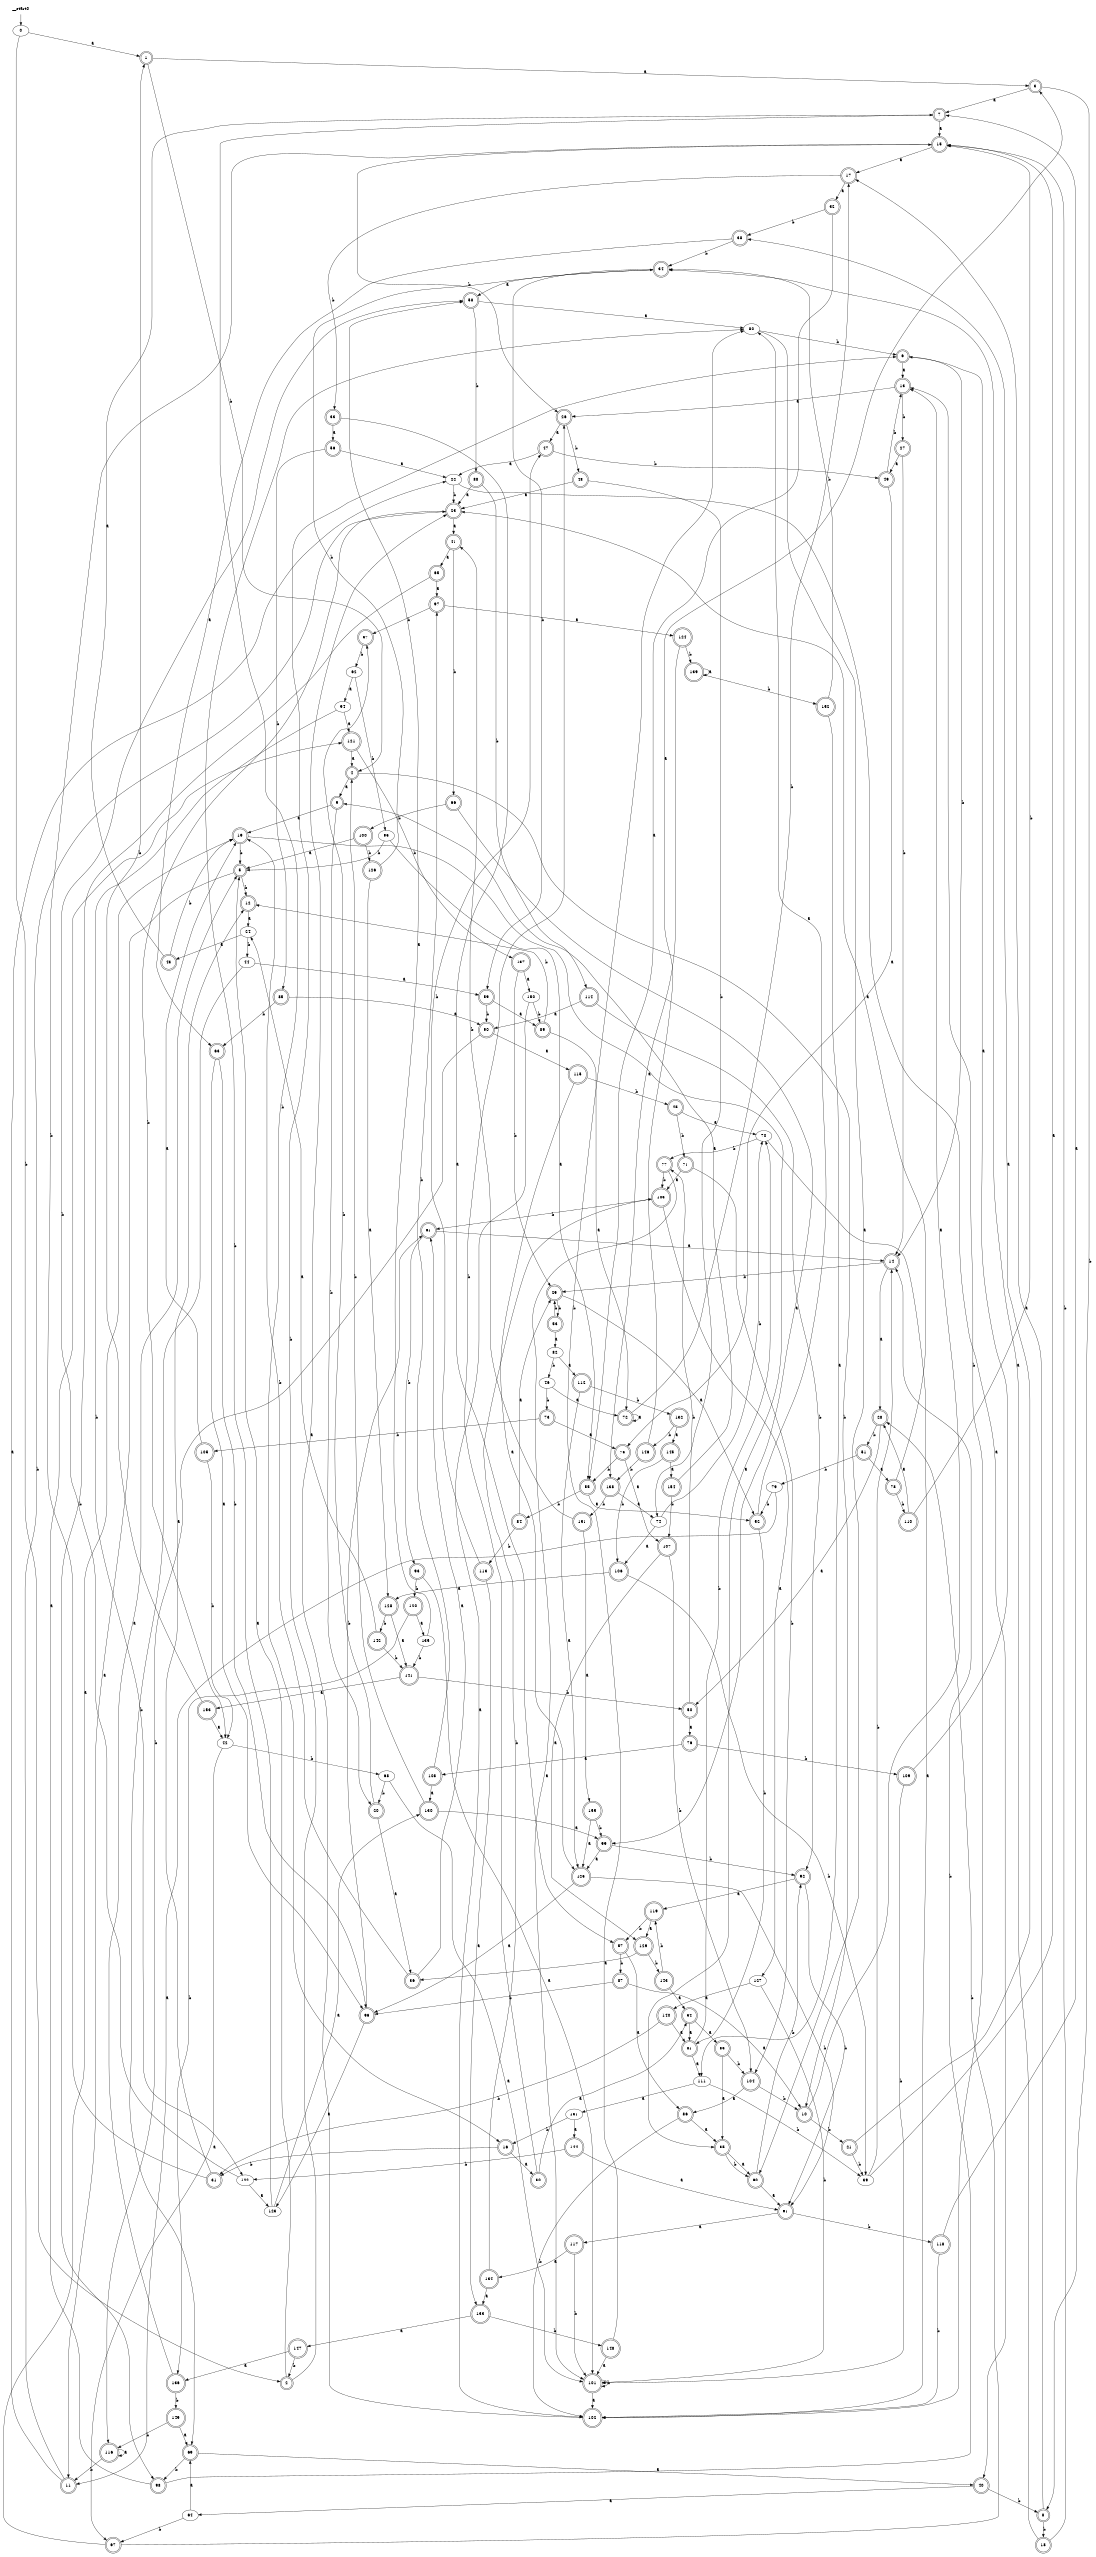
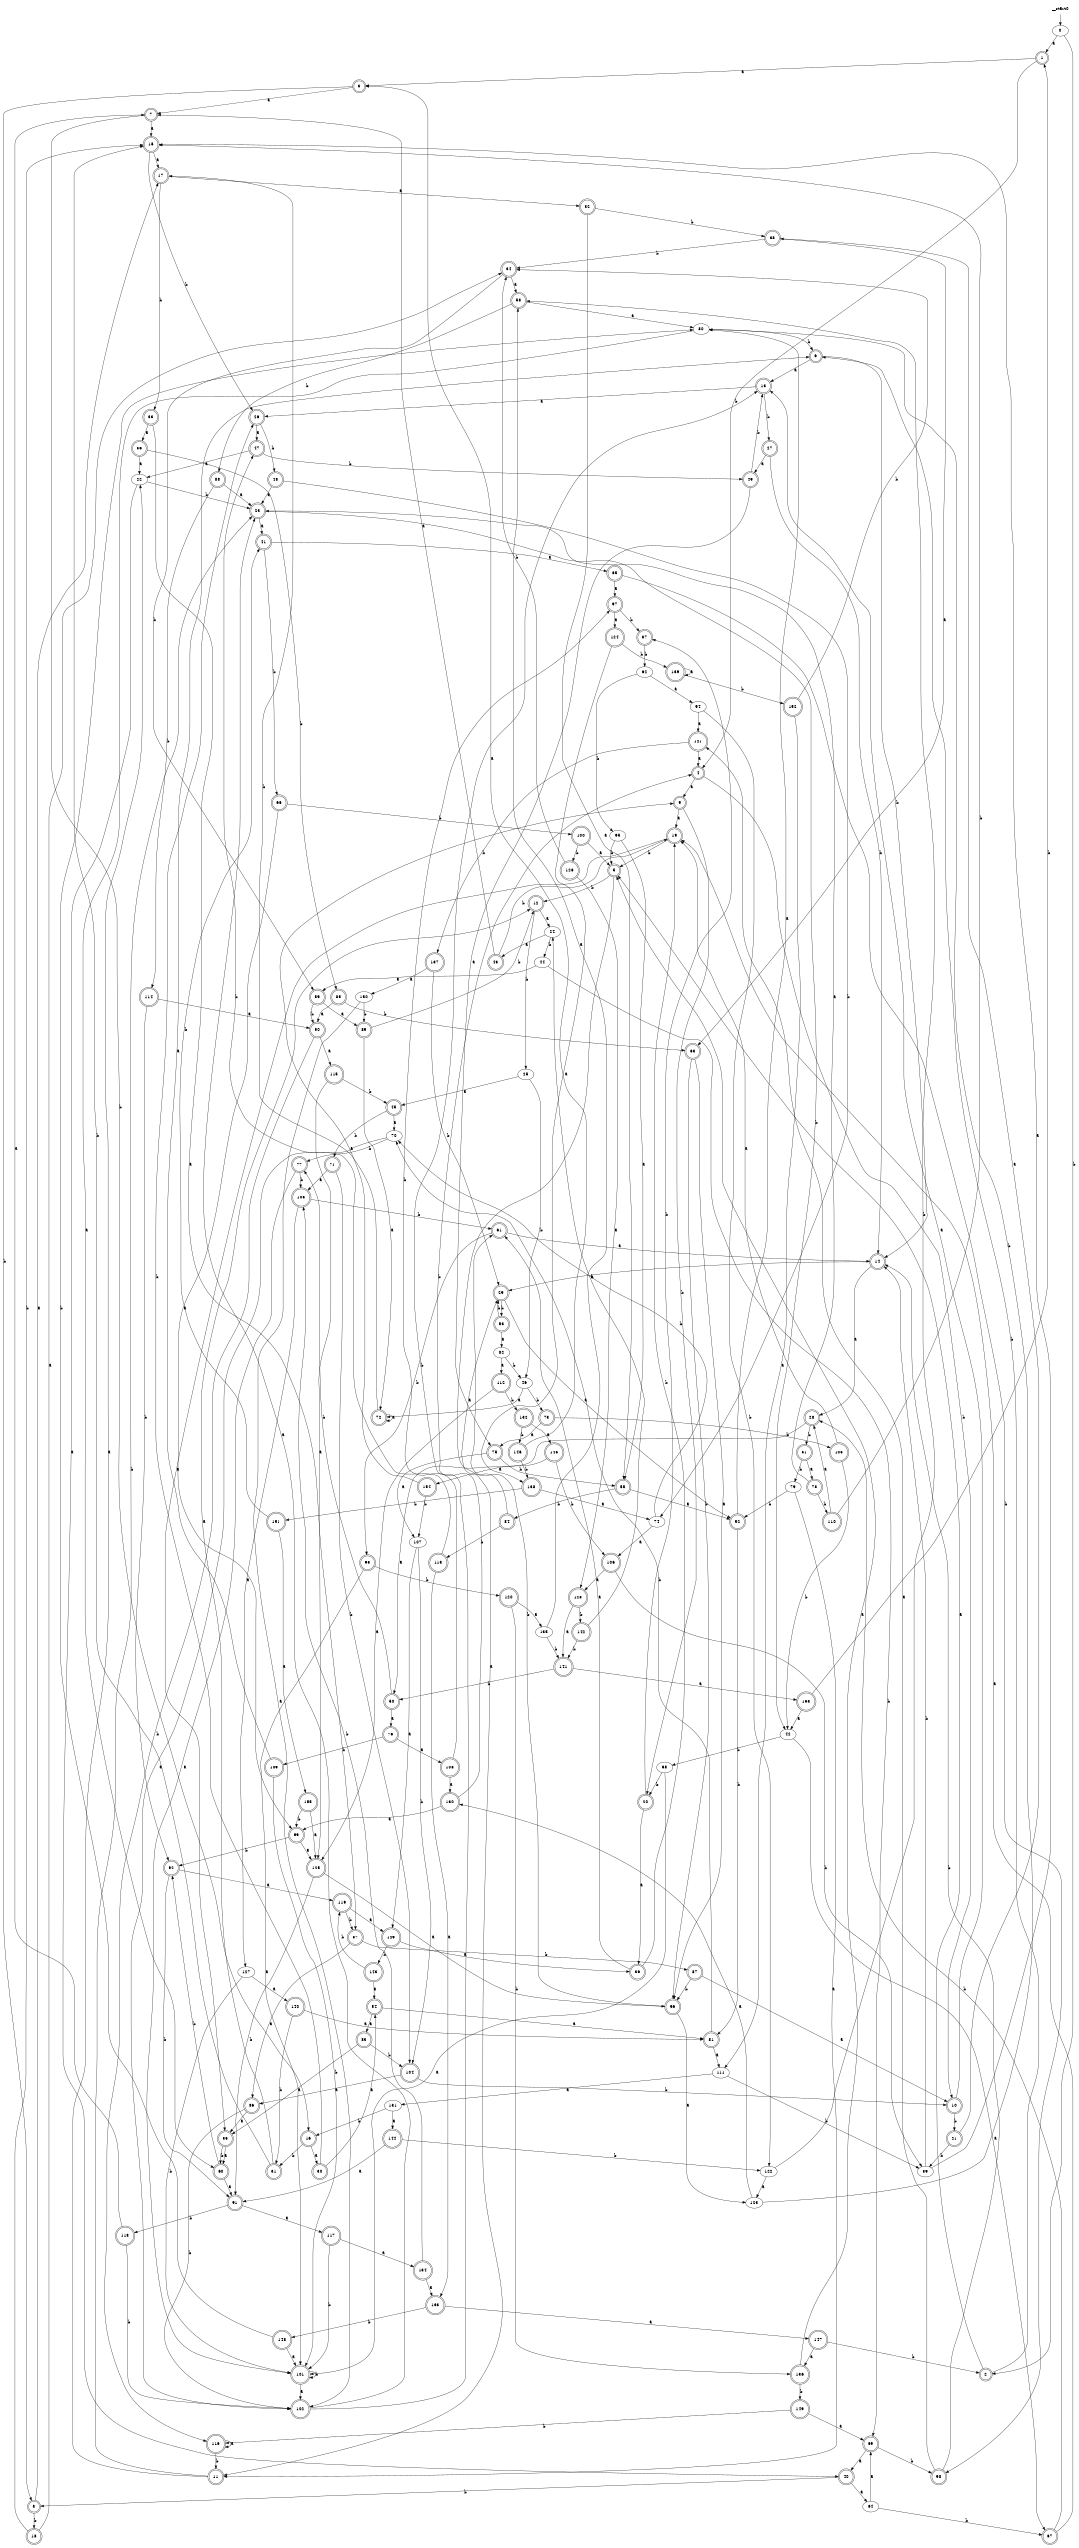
none -> (526, 1074)
(667, 1547) -> (418, 1542)
